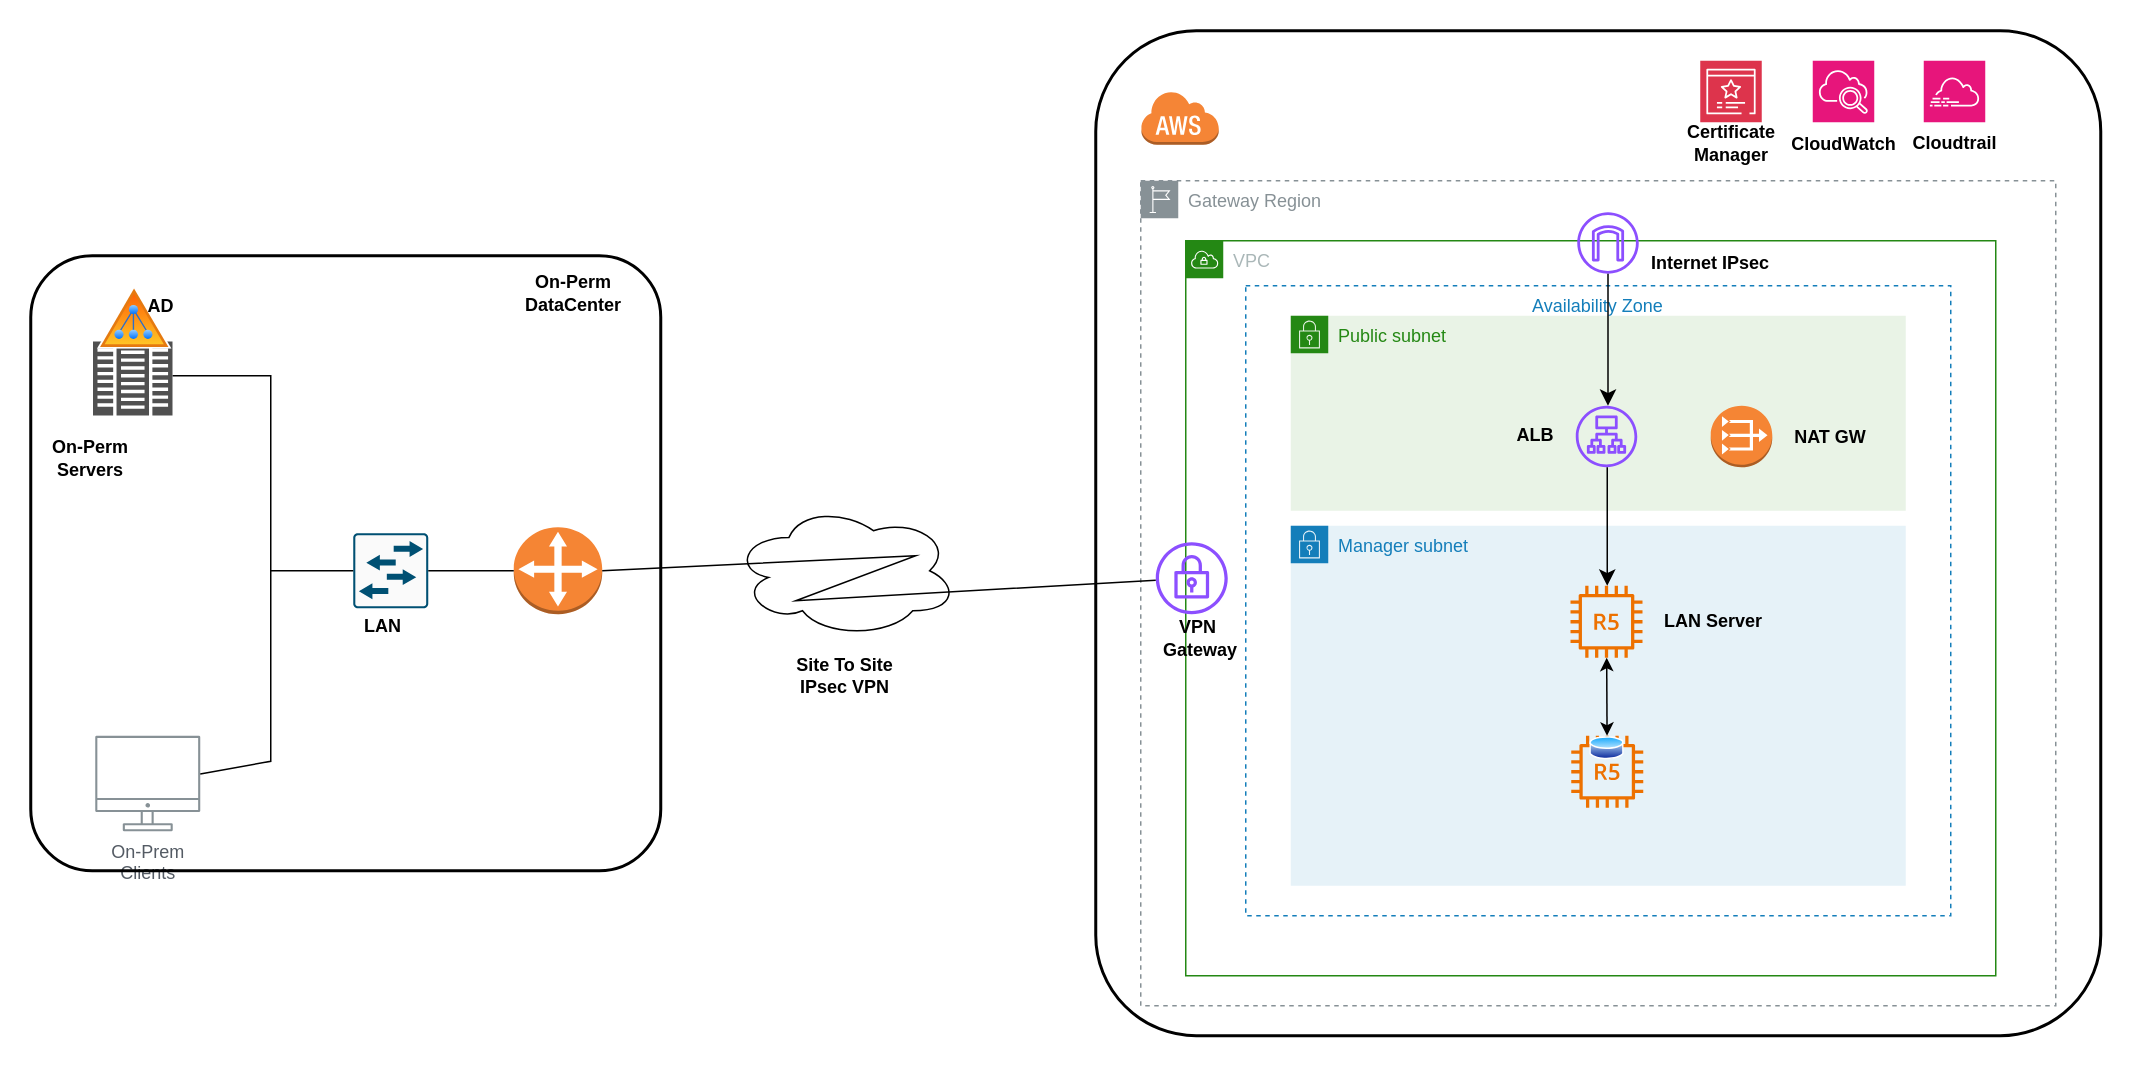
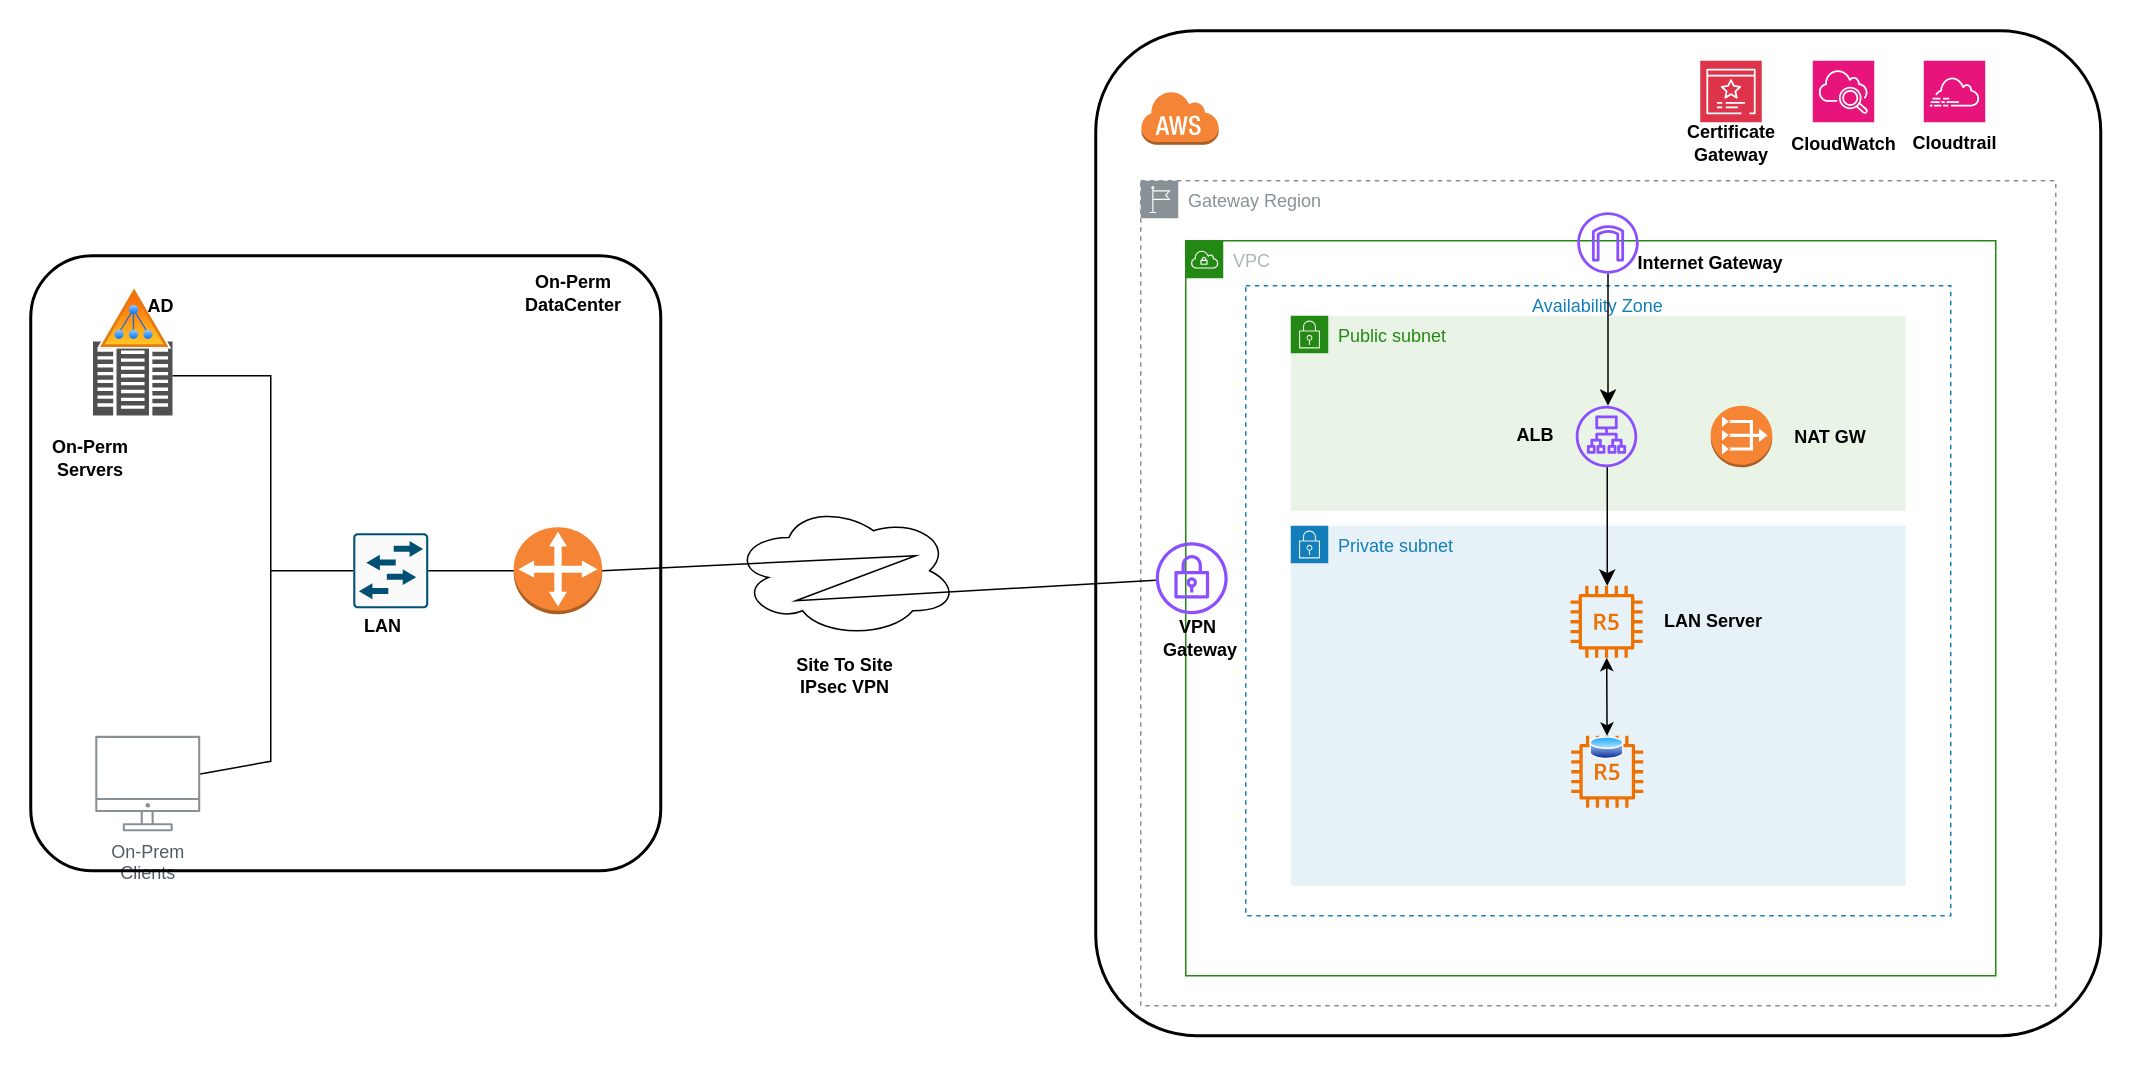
(1732, 143) -> (1732, 143)
(1711, 263) -> (1711, 263)
(1407, 547) -> (1405, 547)
